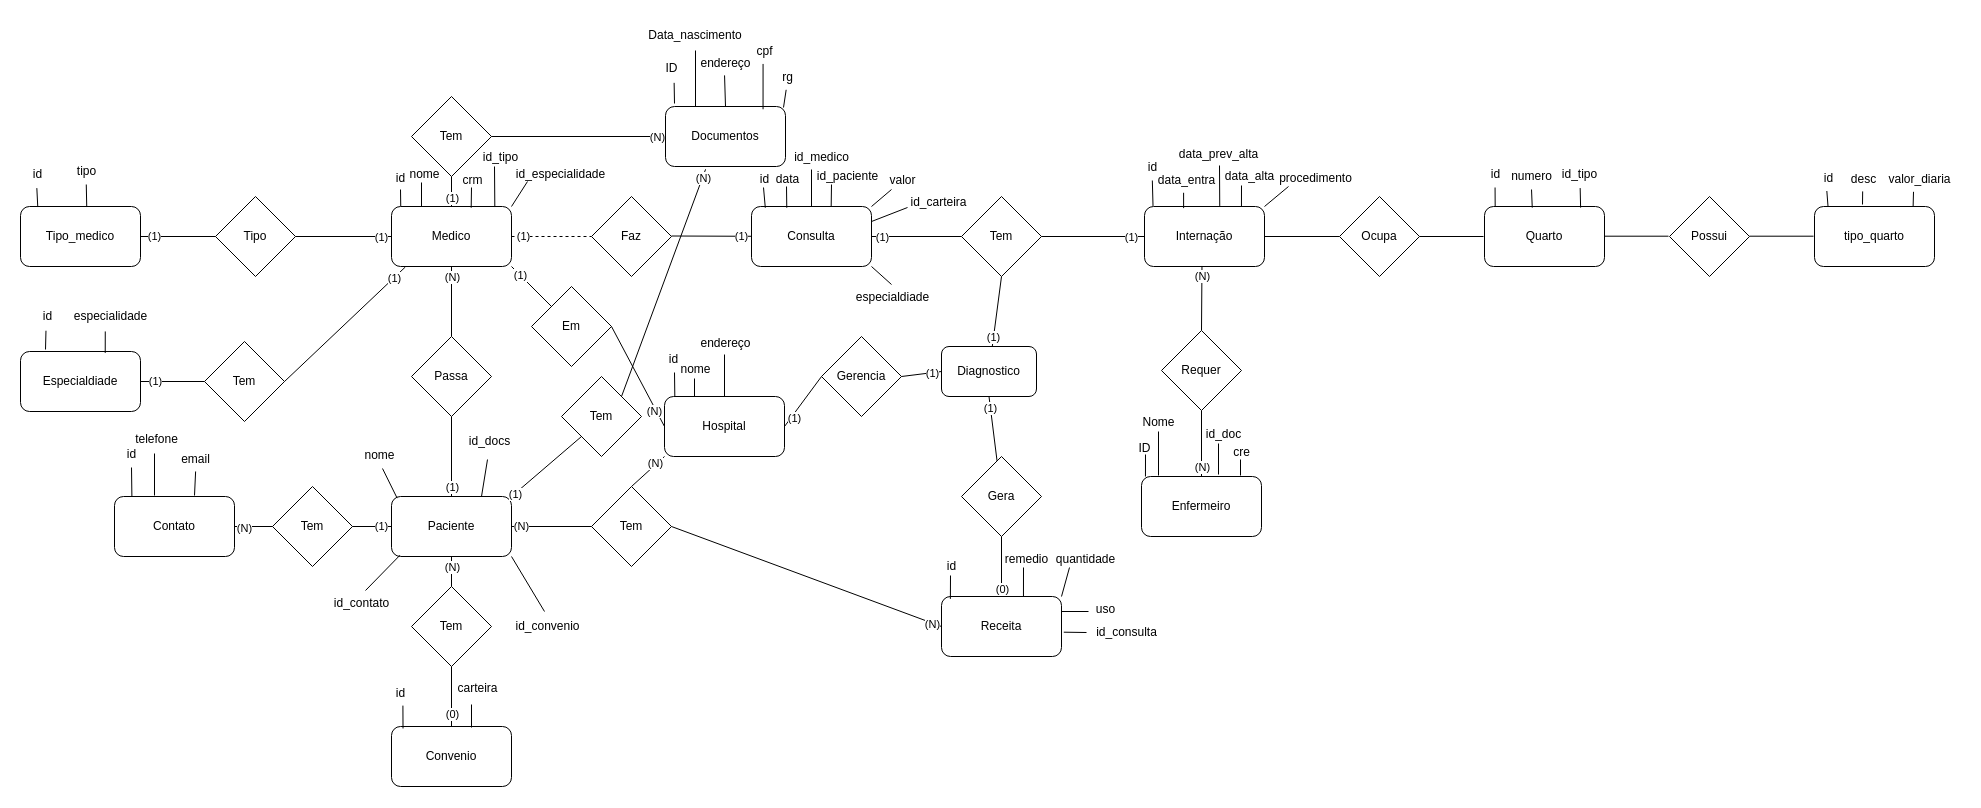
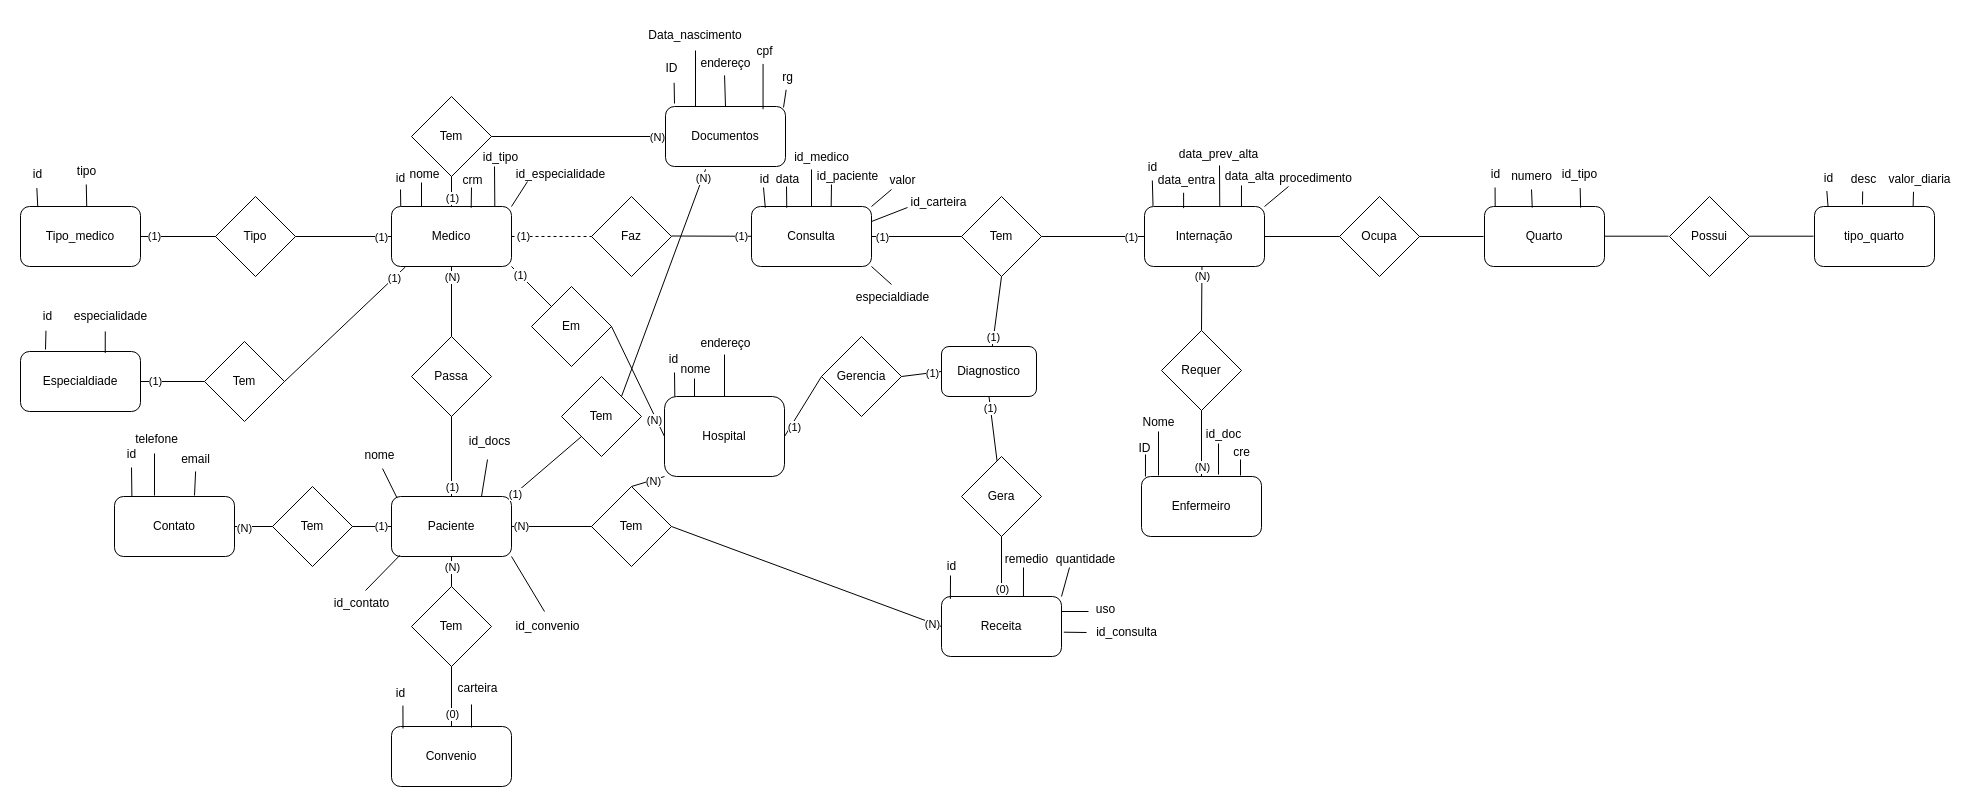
(725, 427) -> (725, 437)
